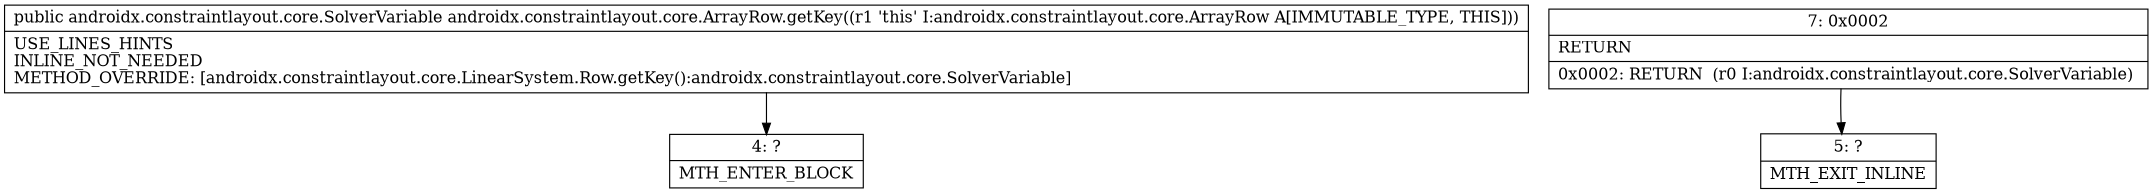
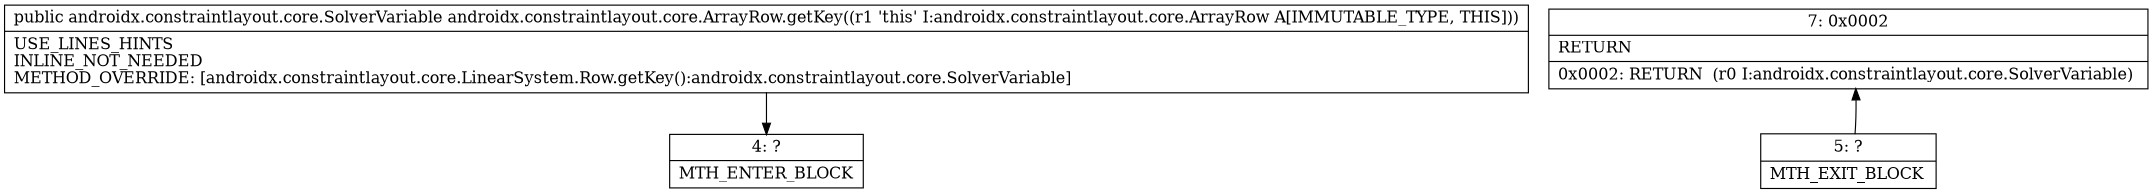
(1841, 106) -> (1856, 117)
(1848, 174) -> (1847, 174)
